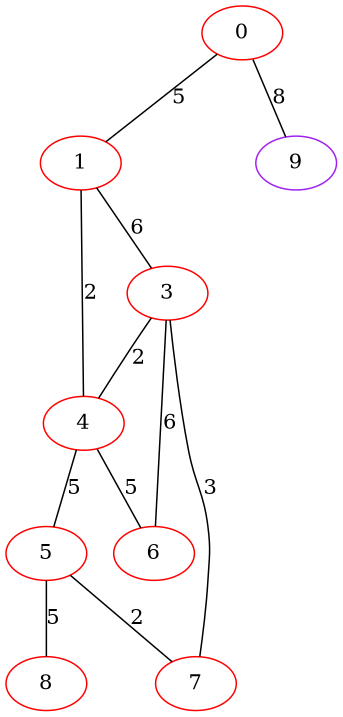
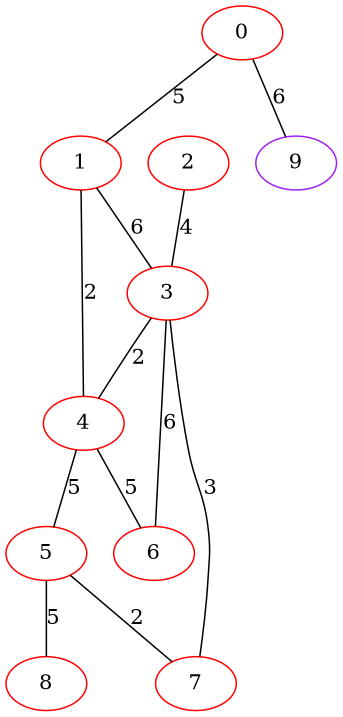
(280, 98) -> (280, 98)
none -> (188, 163)
